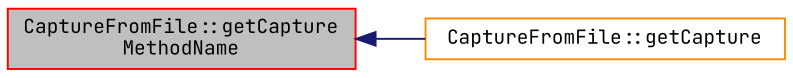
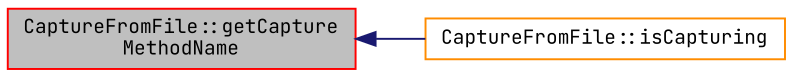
(605, 39) -> (605, 39)
